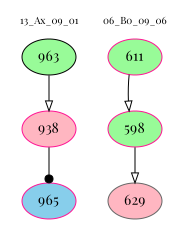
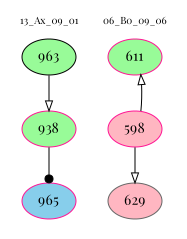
(128, 88) -> (142, 98)
(49, 129) -> (49, 129)
(135, 129) -> (135, 129)
